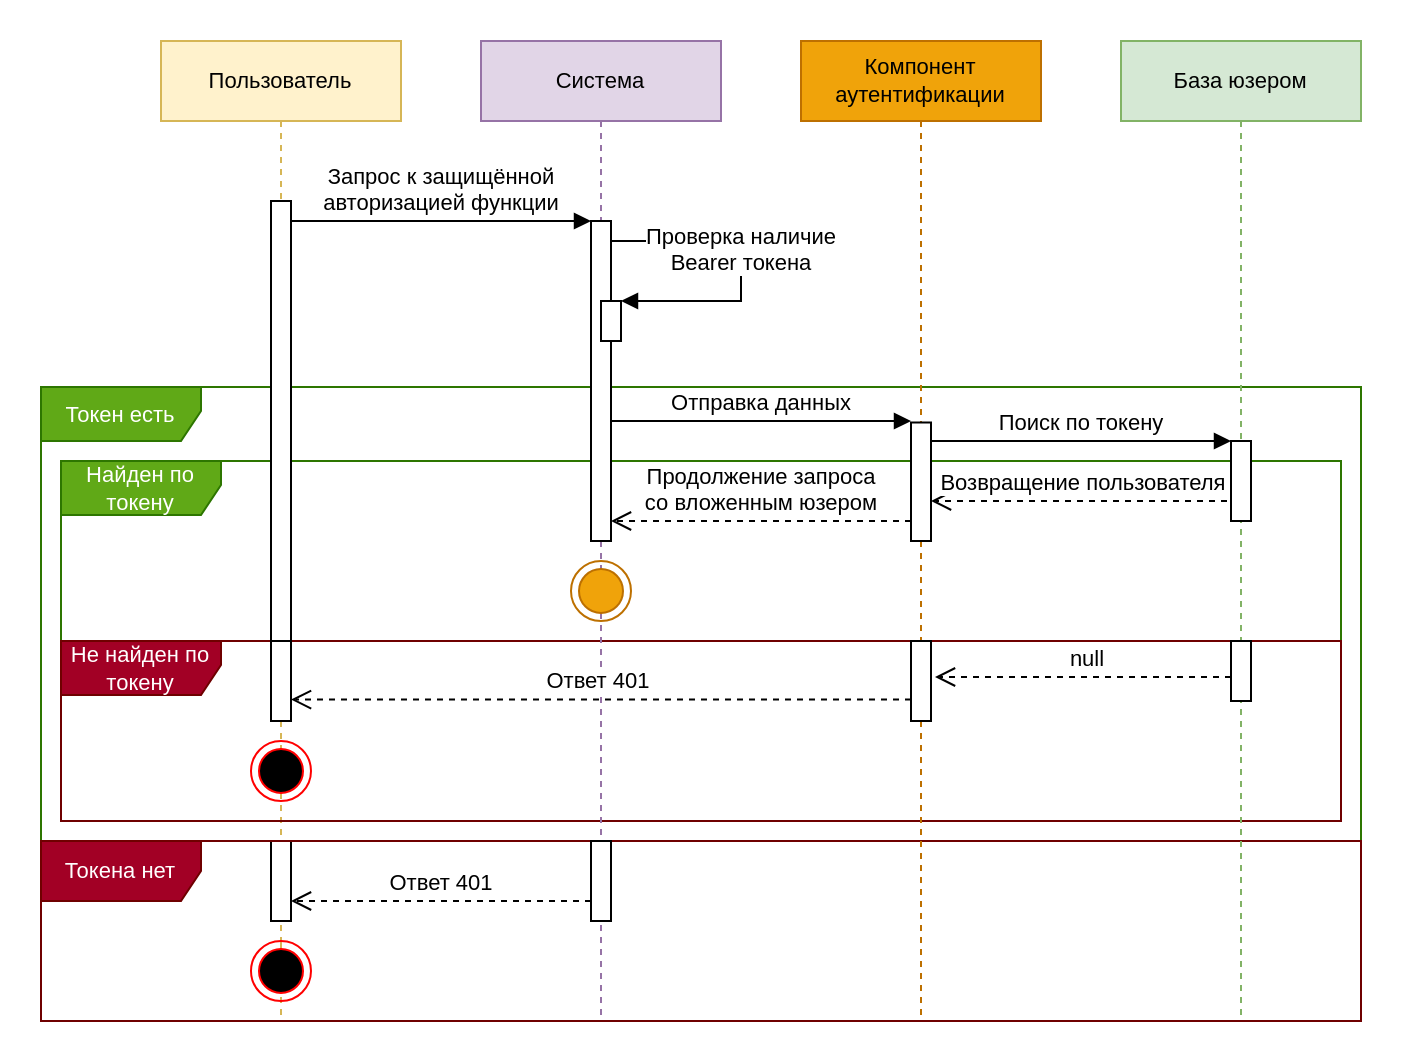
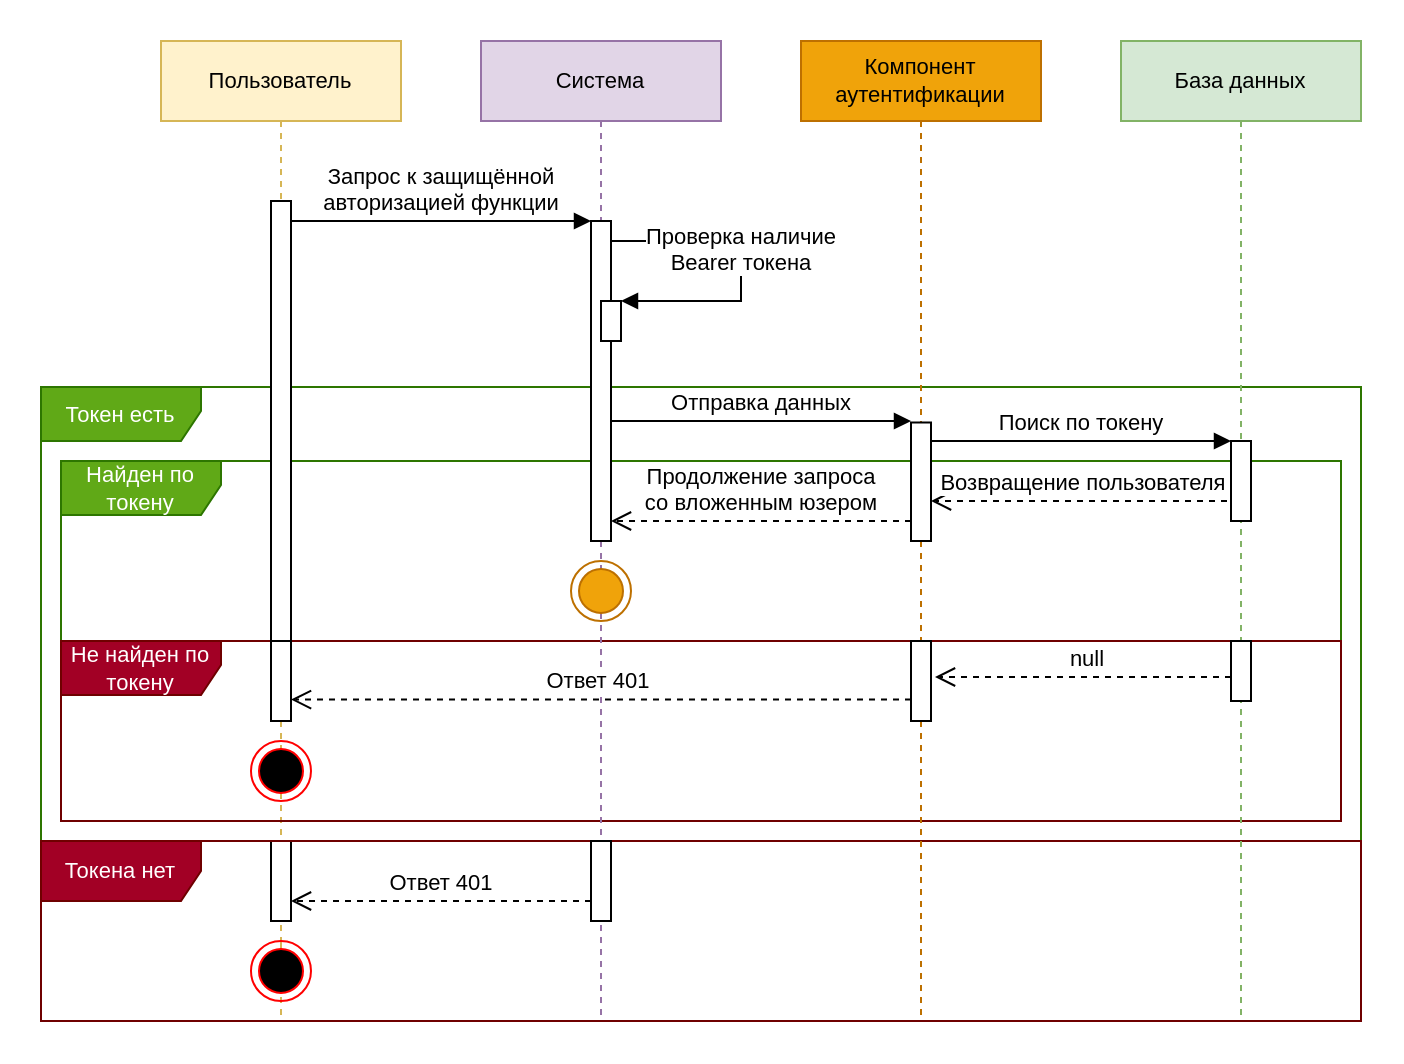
(1241, 81) -> (1241, 81)
